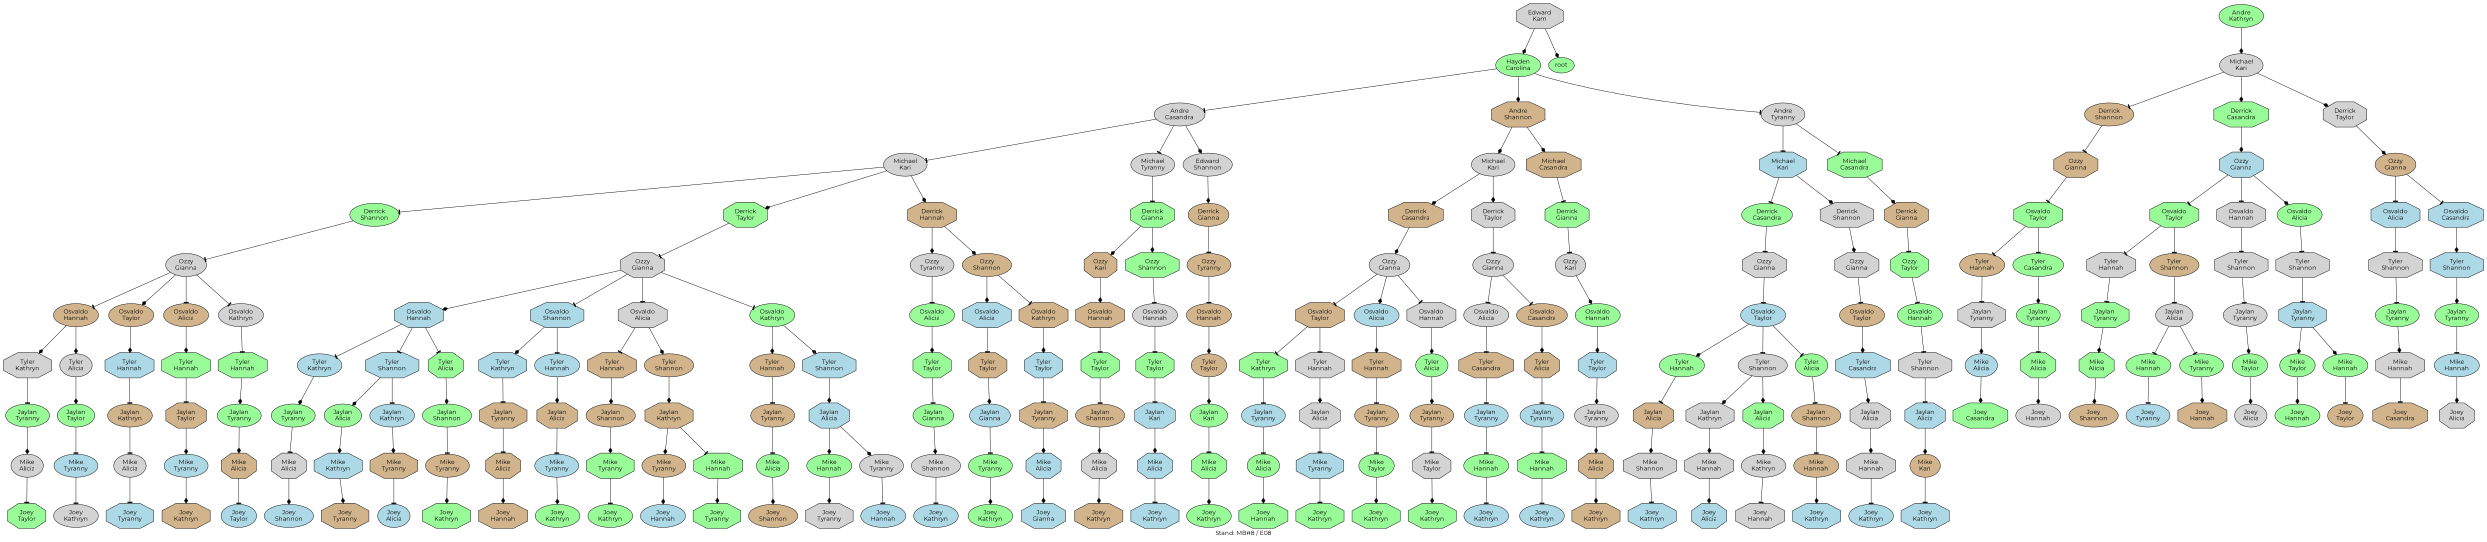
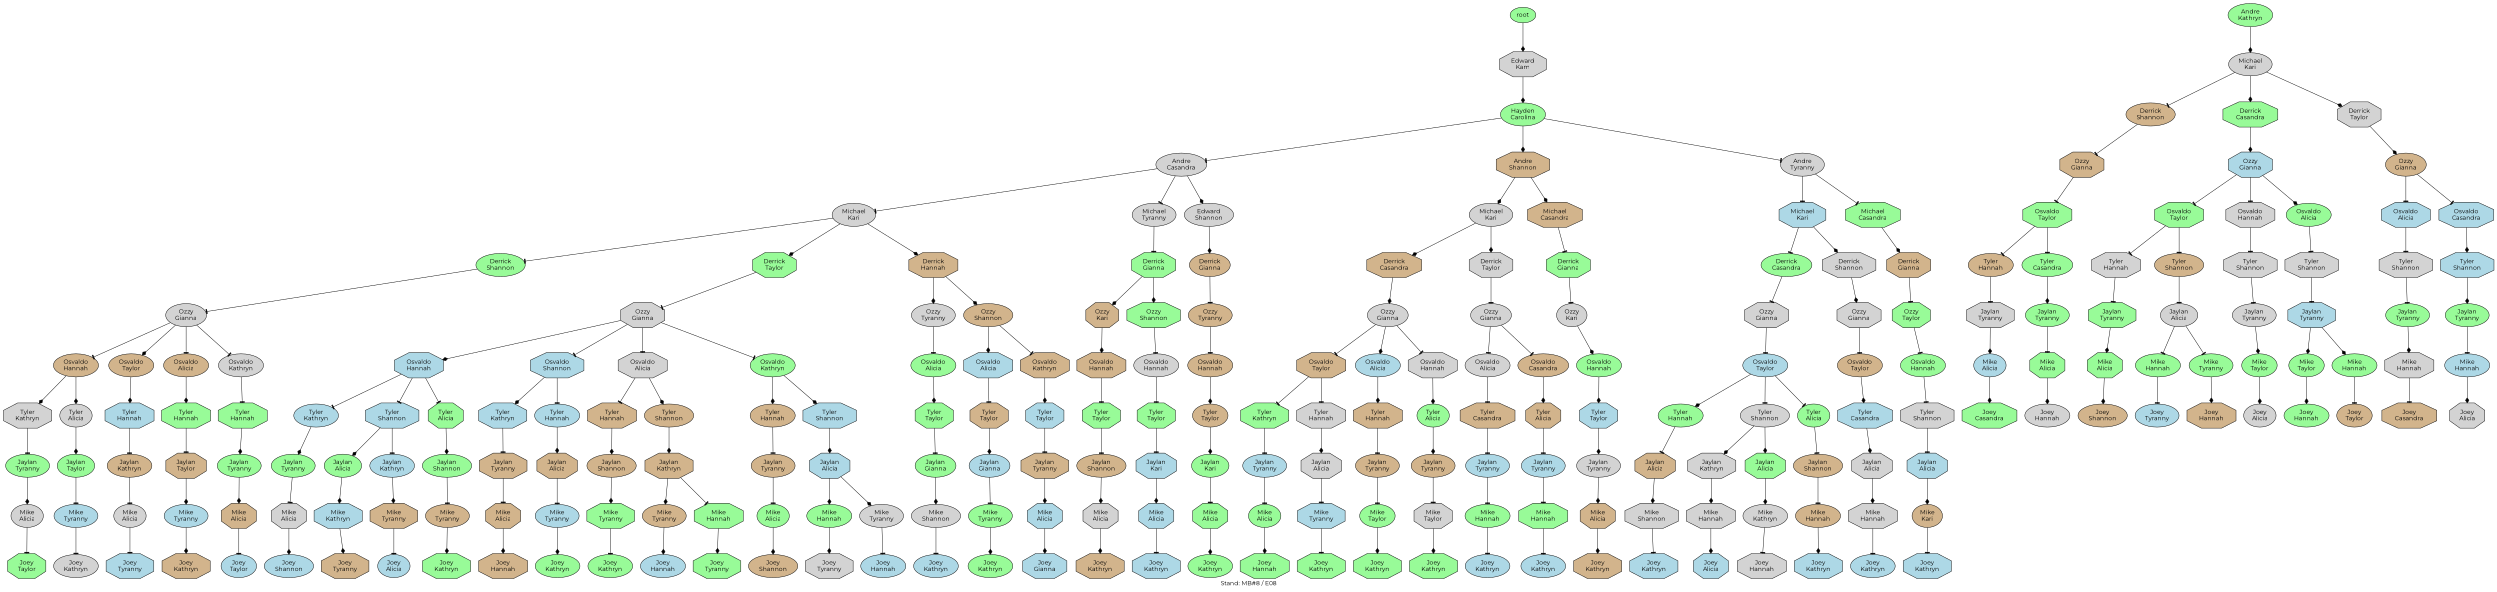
(1551, 41) -> (1523, 35)
